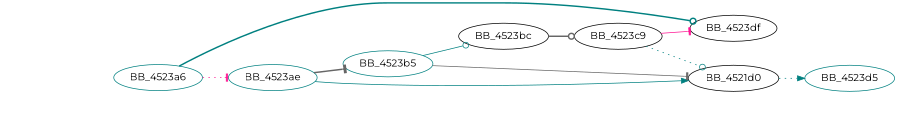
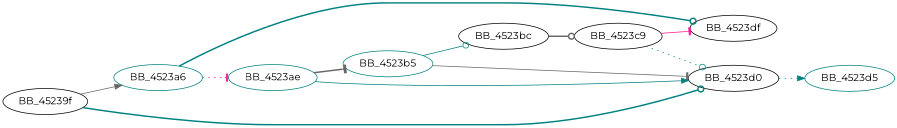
(733, 78) -> (733, 78)
none -> (45, 102)
